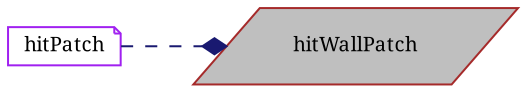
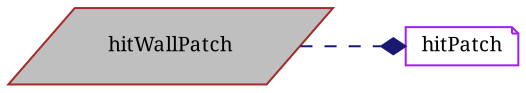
(162, 46) -> (341, 46)
